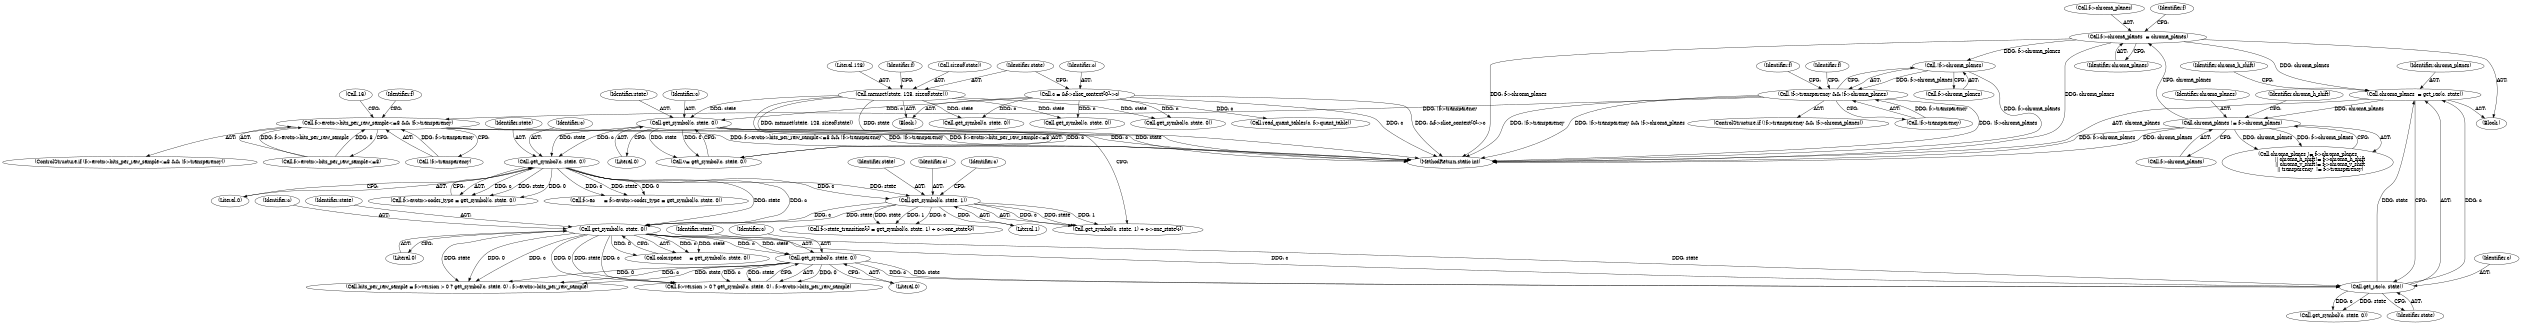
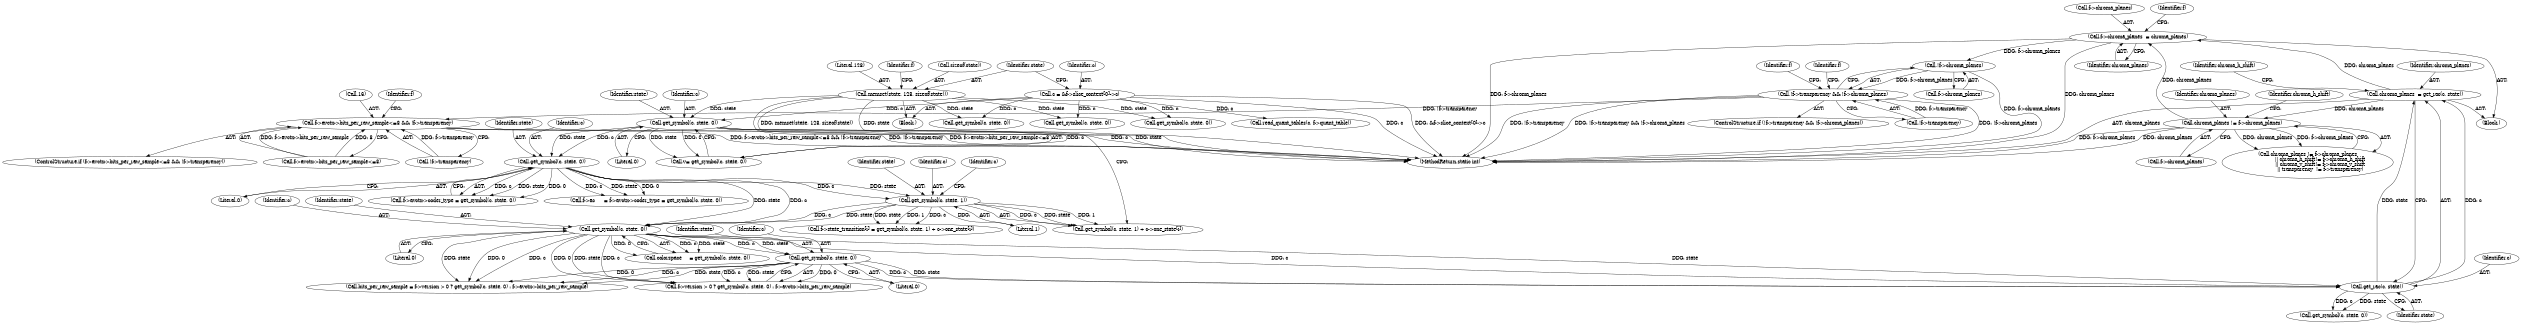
(2275, 66) -> (2300, 51)
(2187, 80) -> (2187, 80)
(375, 109) -> (375, 109)
